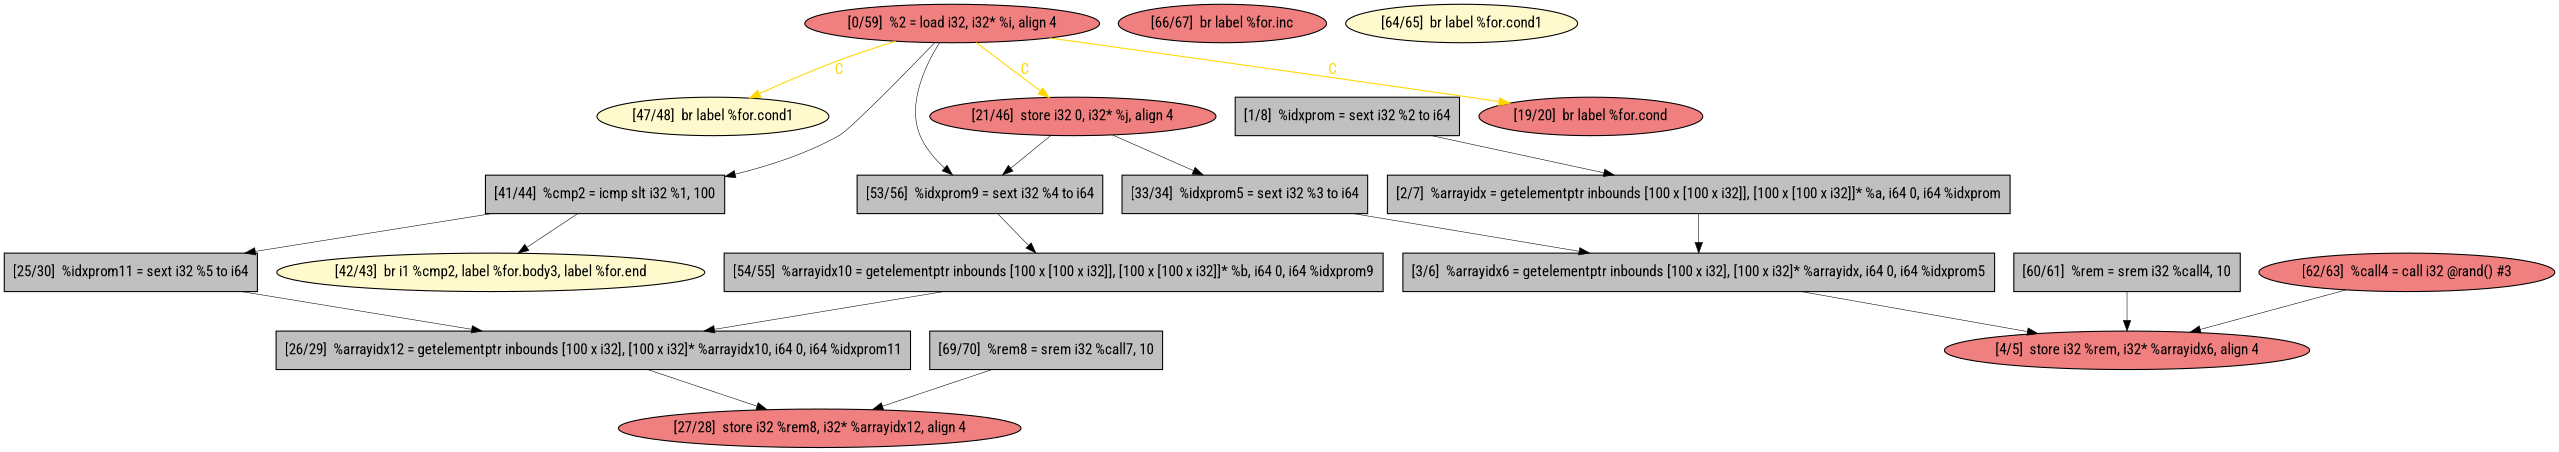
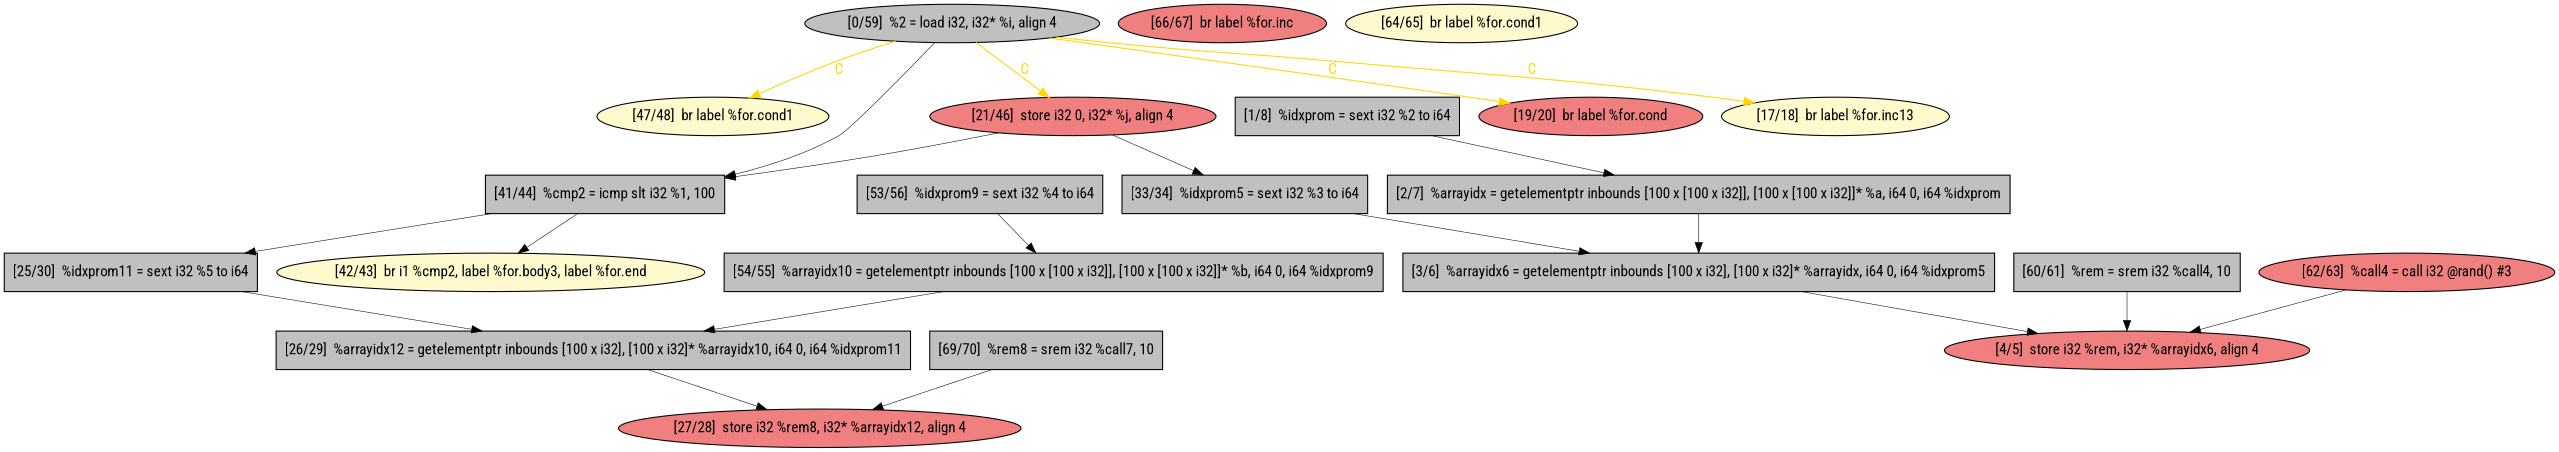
(952, 23) -> (952, 23)
(916, 107) -> none
none -> (1835, 116)
(1031, 152) -> (867, 157)
